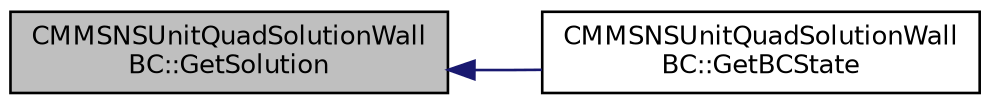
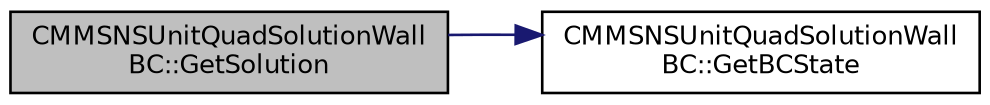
(508, 70) -> (482, 35)
